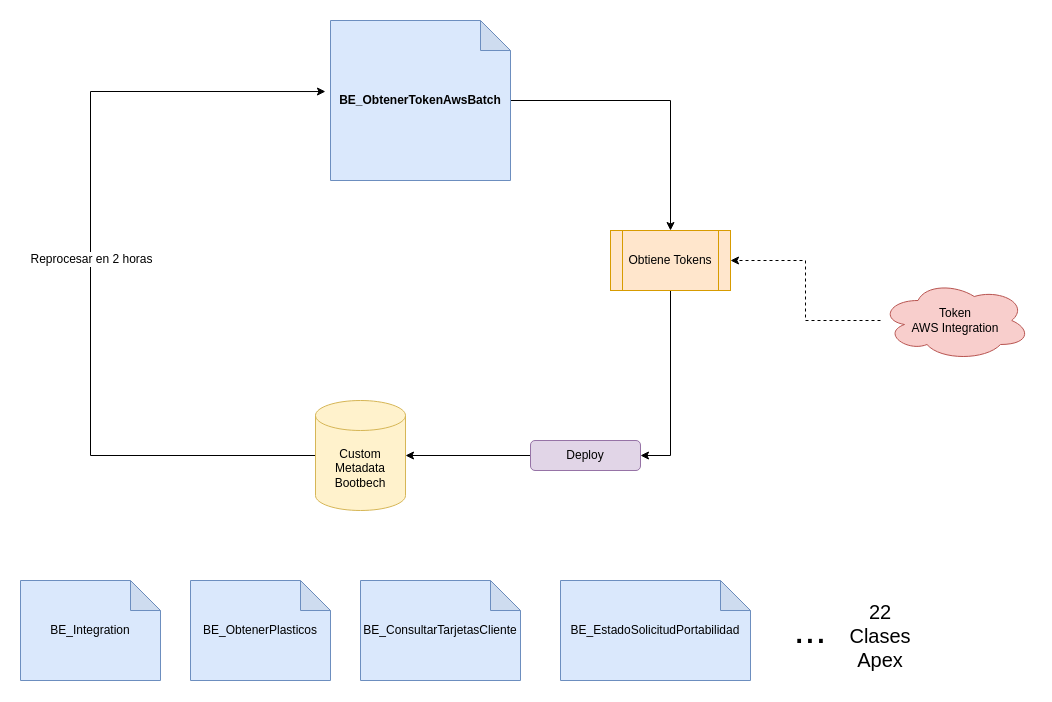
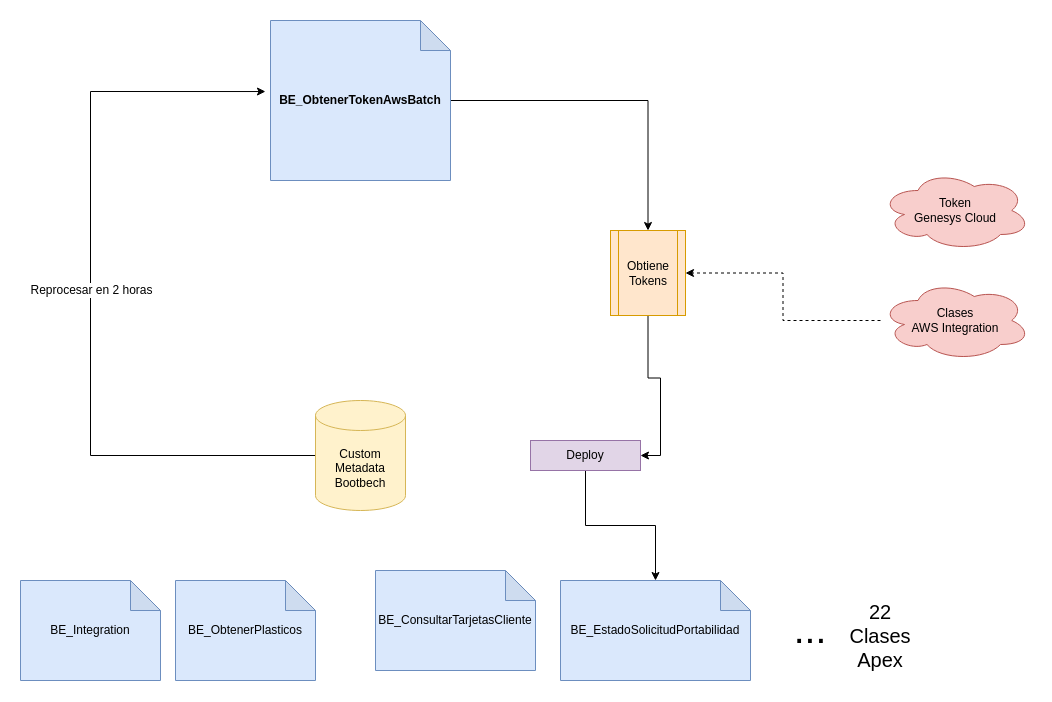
(421, 101) -> (361, 101)
none -> (956, 211)
(671, 261) -> (648, 273)
(956, 321) -> (956, 321)
(471, 456) -> (617, 526)
(586, 456) -> (586, 456)
(261, 631) -> (246, 631)
(441, 631) -> (456, 621)
